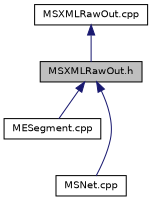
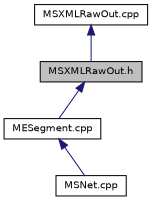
(111, 134) -> (75, 162)
